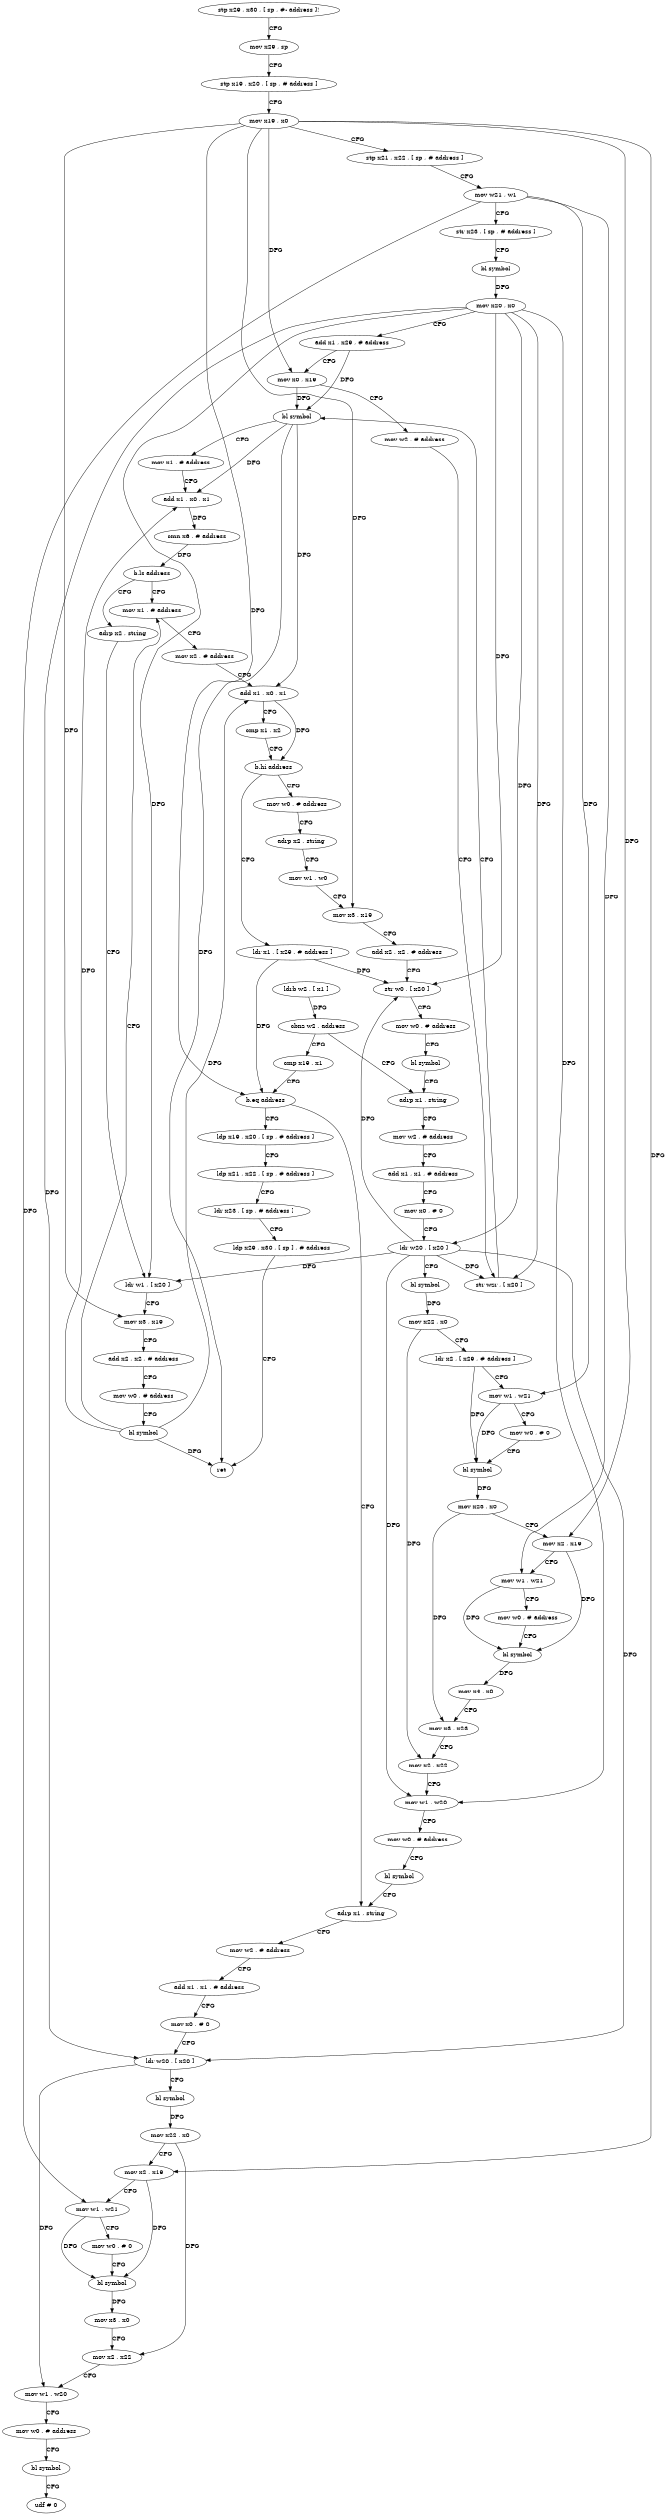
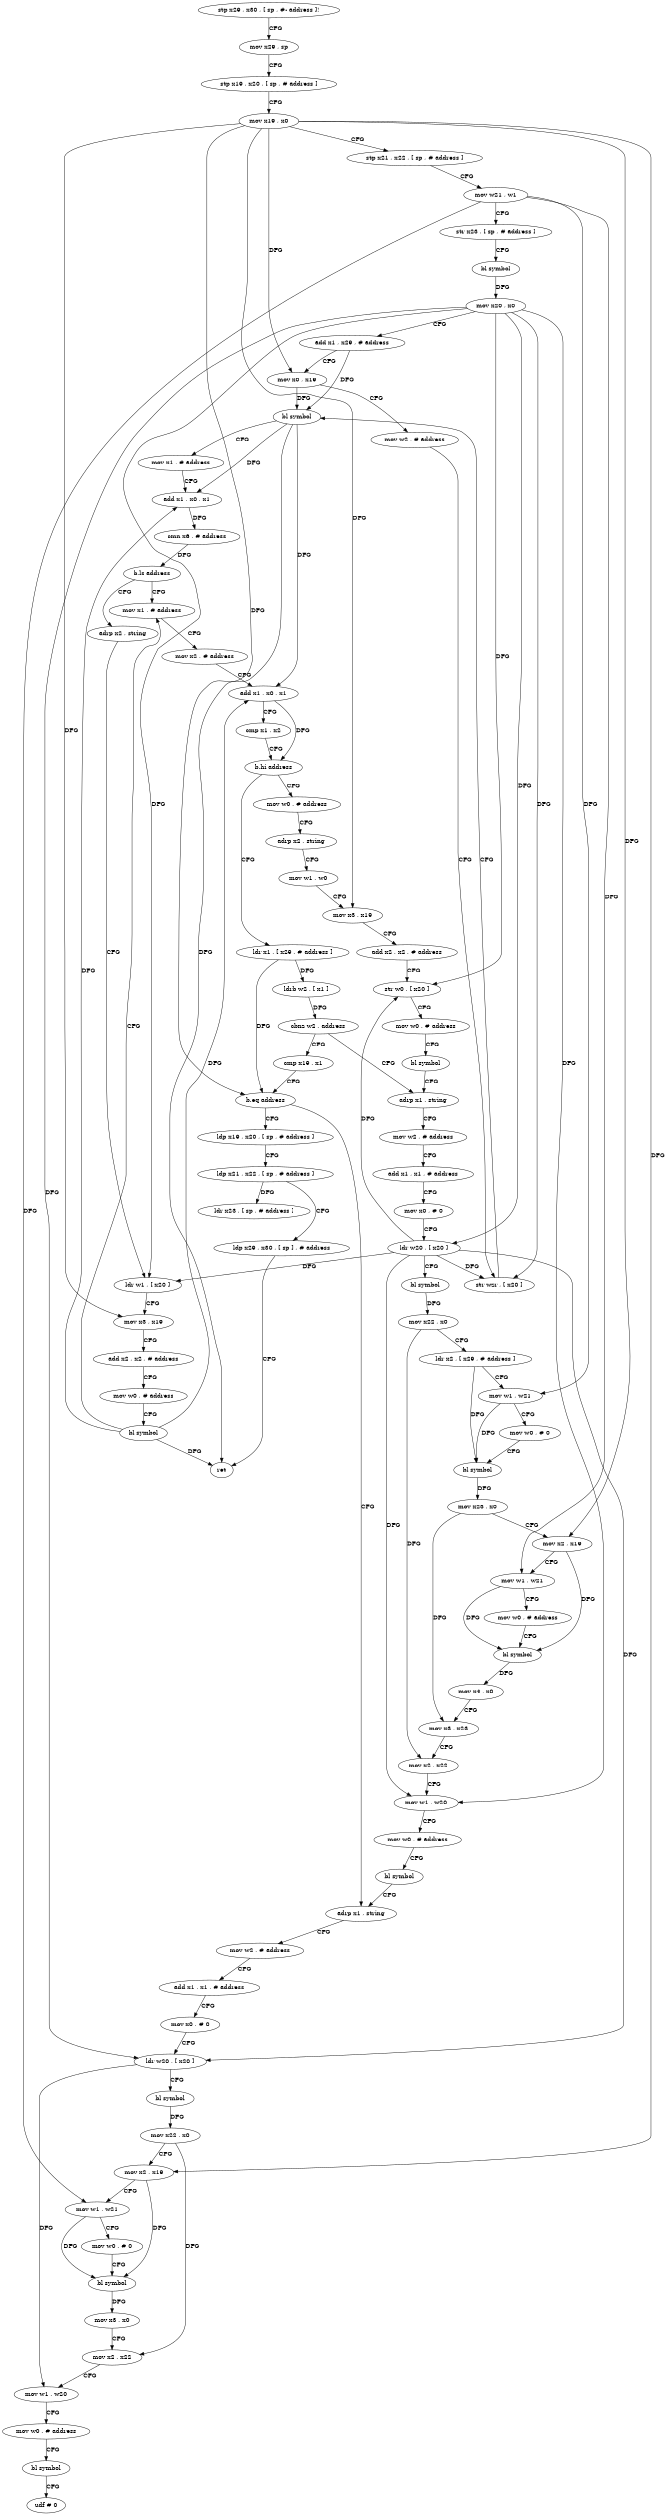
(349, 971) -> (299, 969)
(268, 1193) -> (268, 1193)
(267, 1228) -> (315, 1207)
